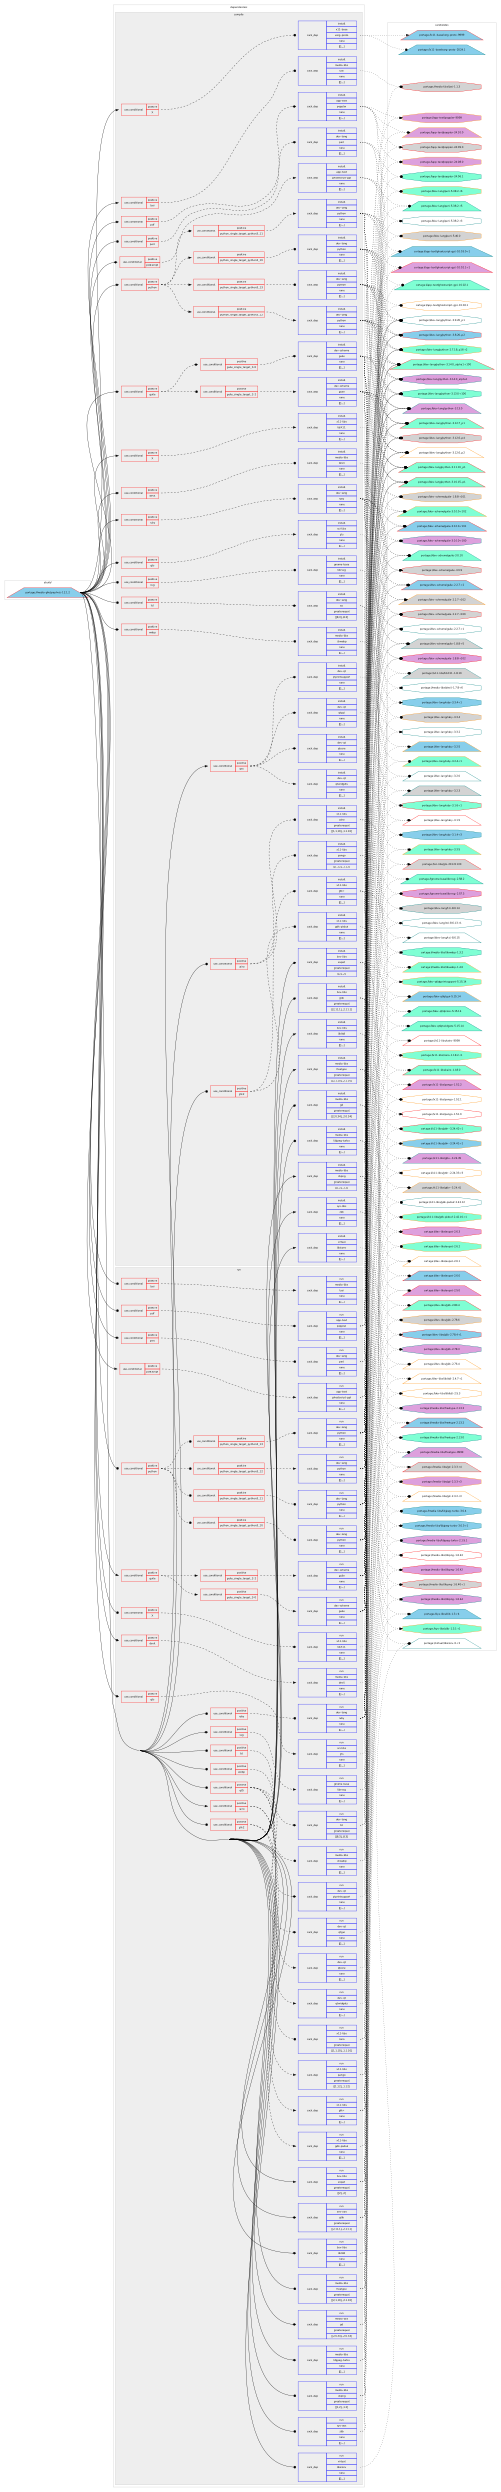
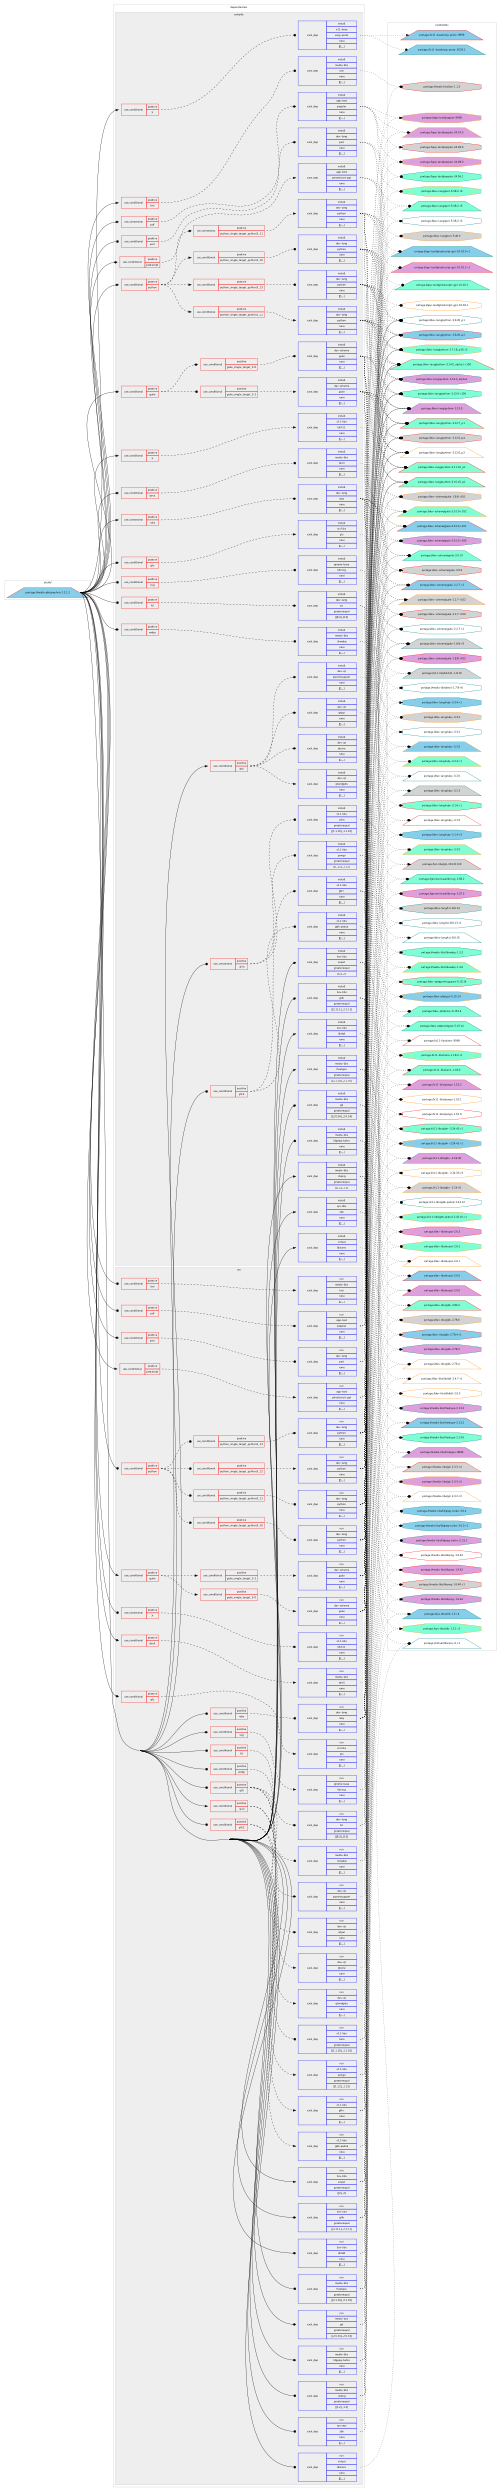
(442, 982) -> (442, 982)
(442, 997) -> (442, 997)
